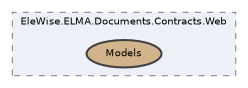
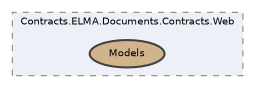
(124, 22) -> (128, 22)
